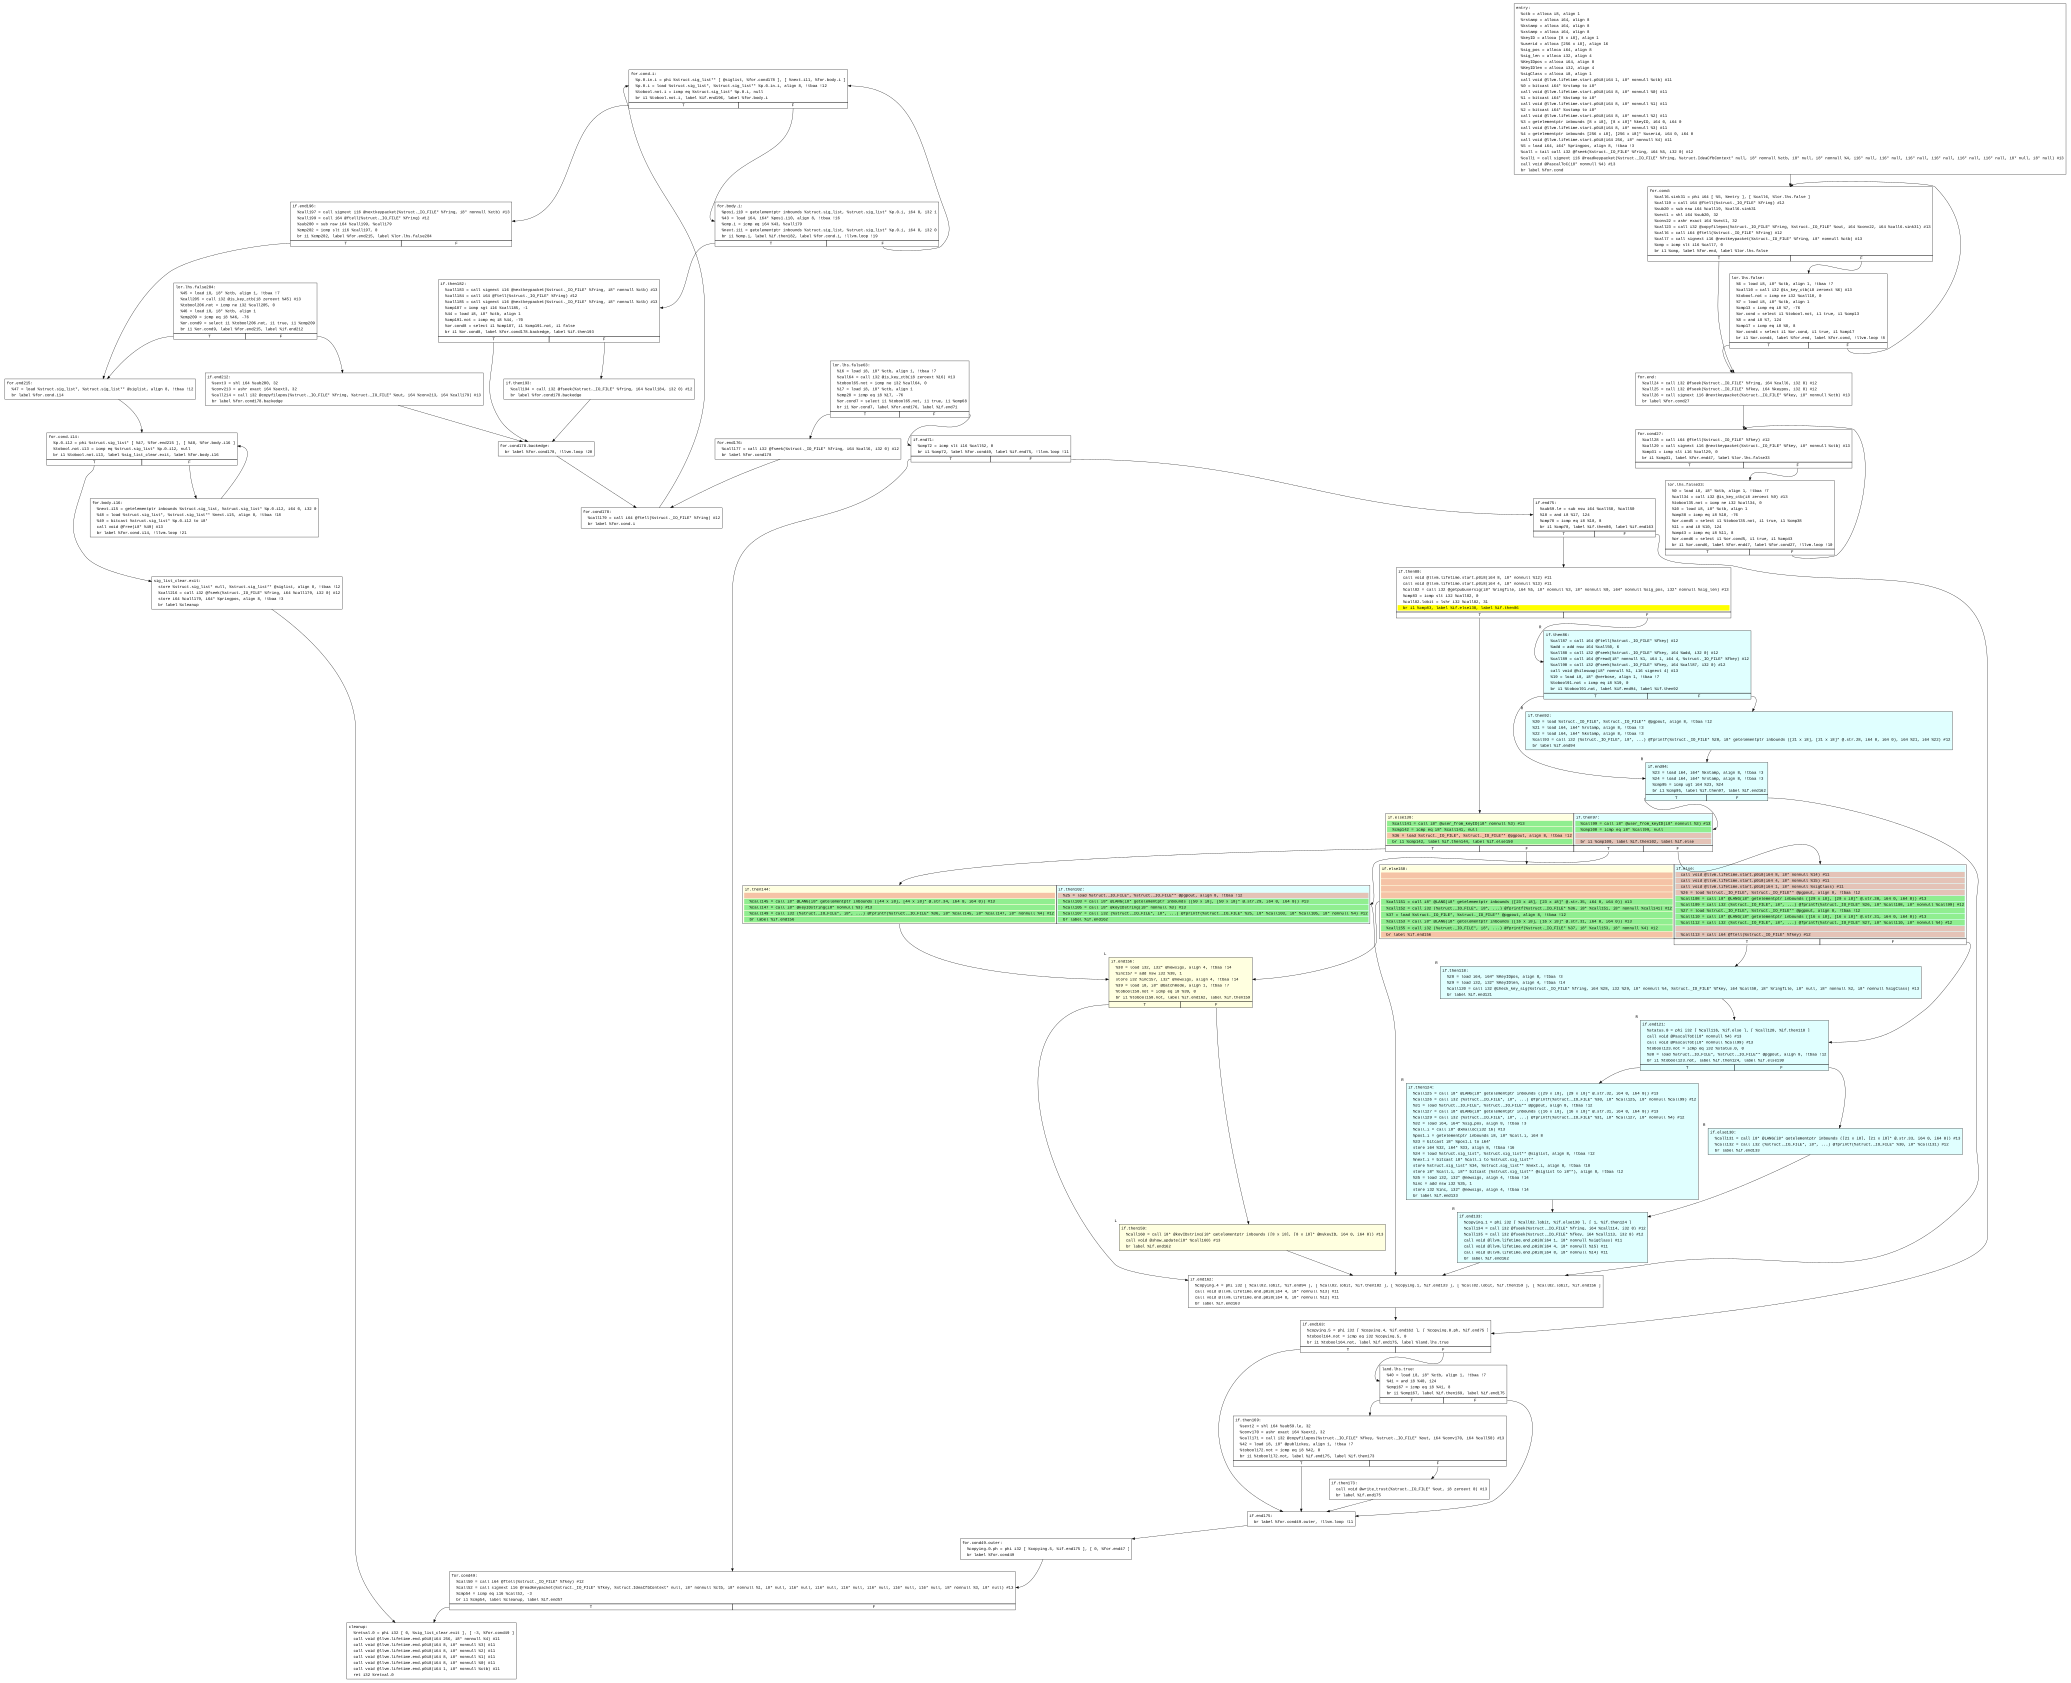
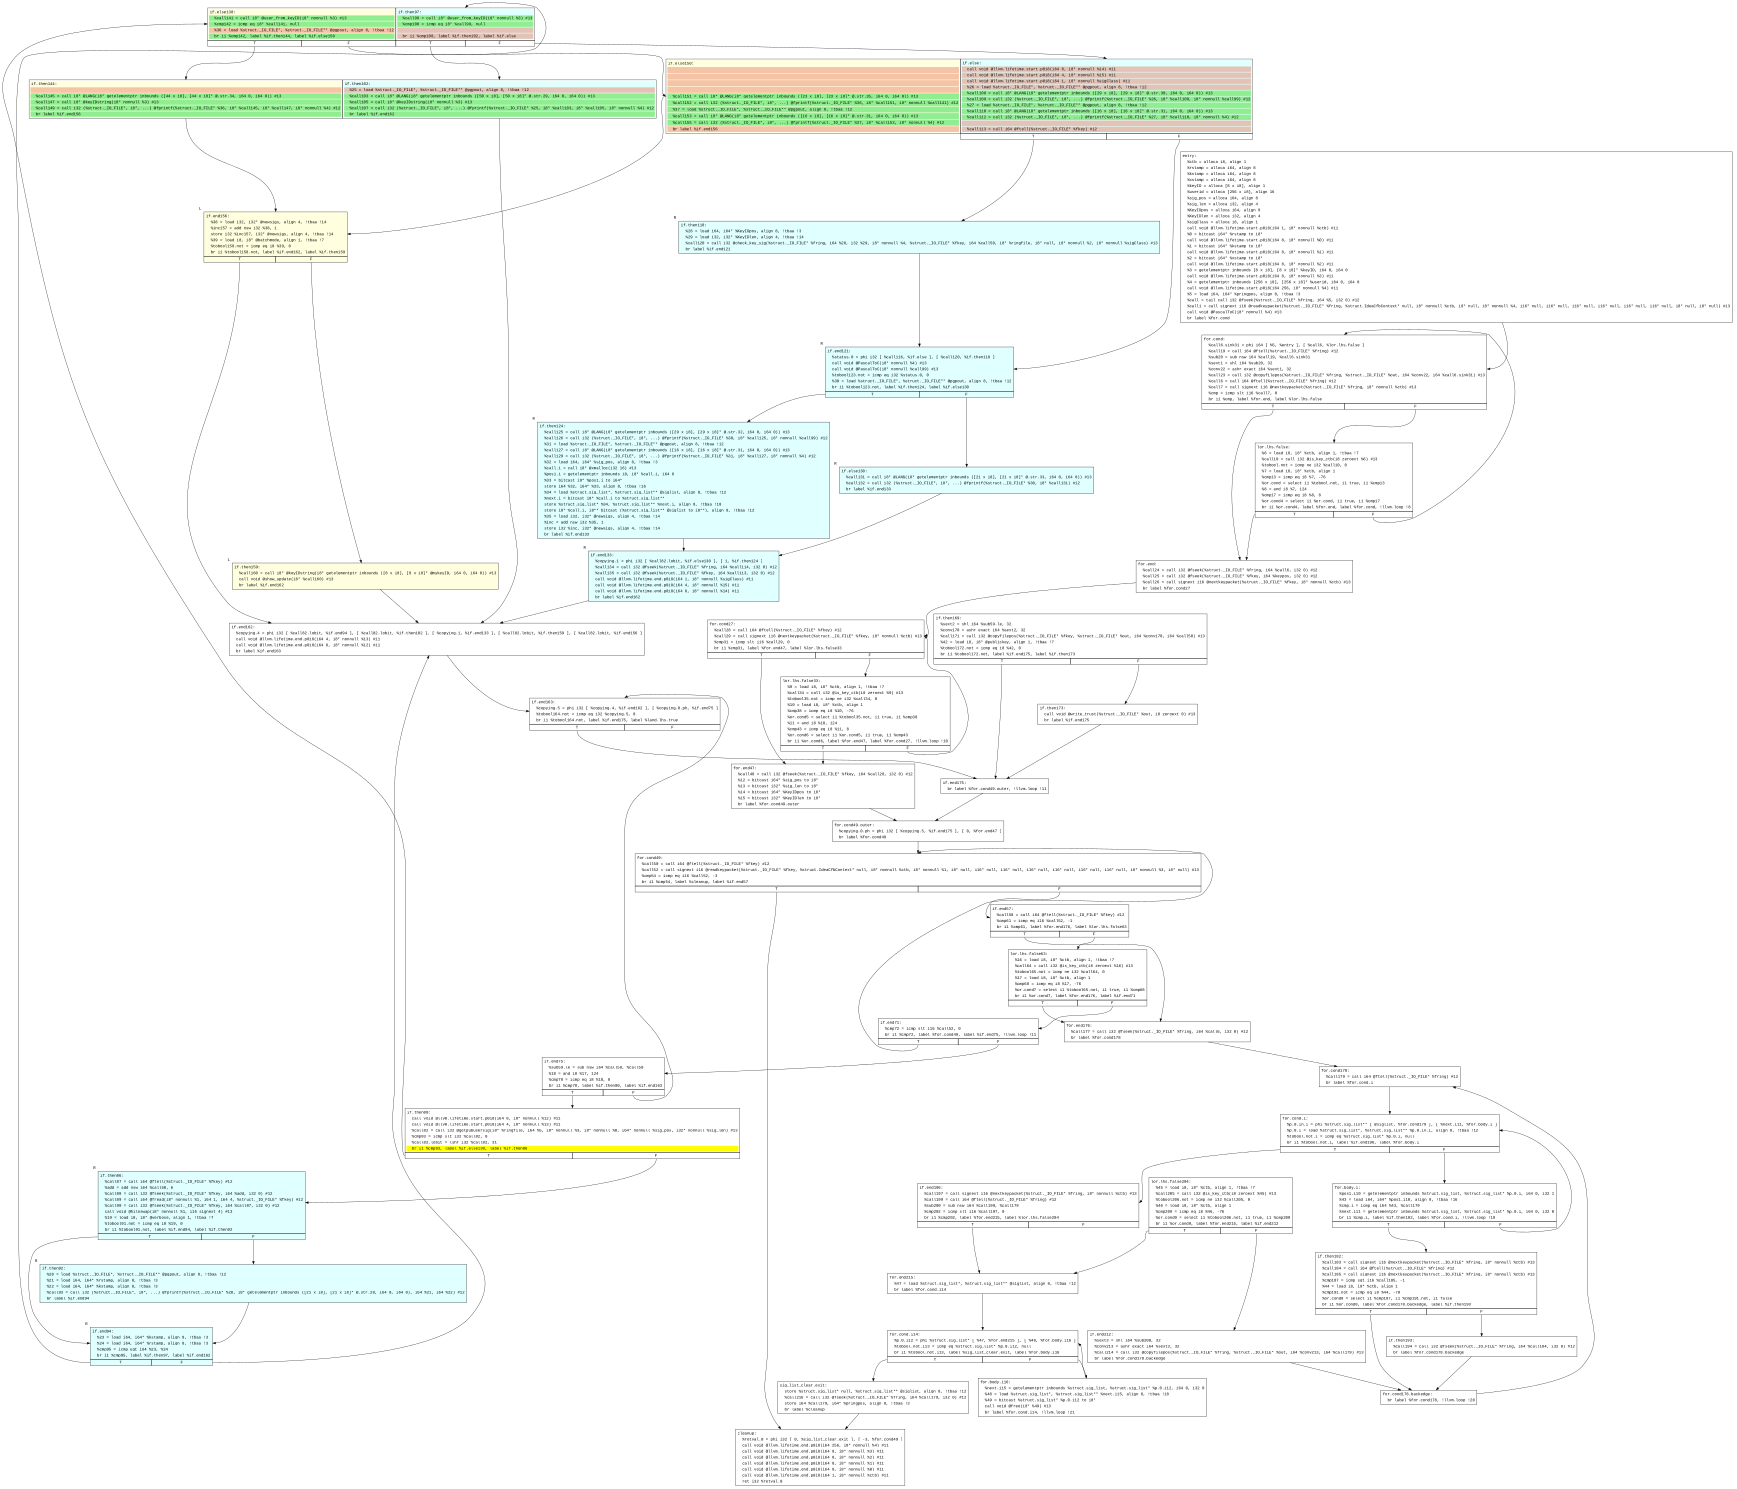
(868, 395) -> (1046, 984)
none -> (823, 786)
none -> (1059, 921)
(1443, 1384) -> none
